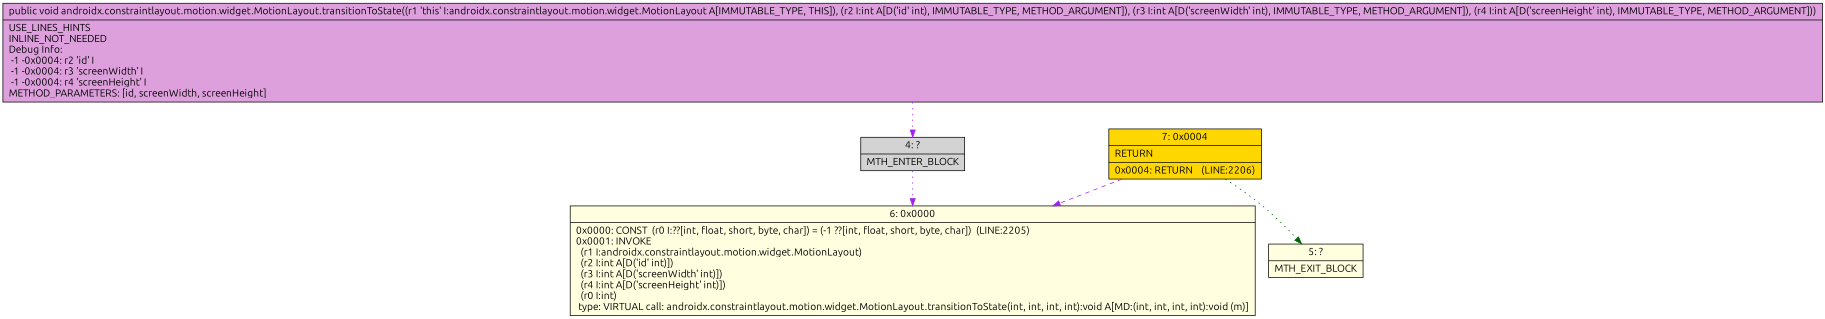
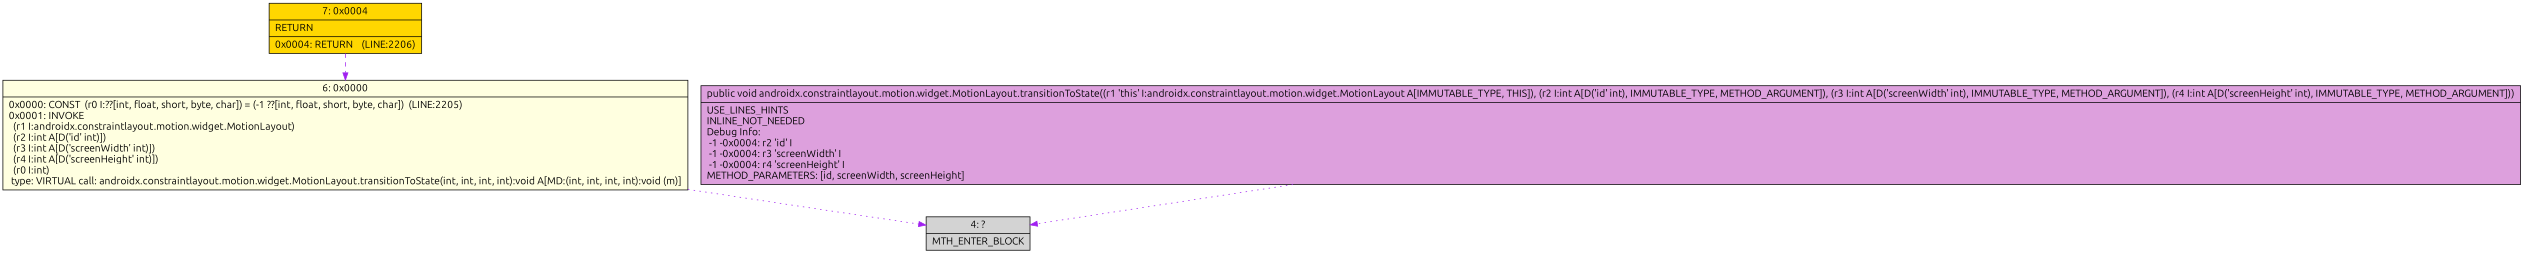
(913, 185) -> (803, 207)
(1316, 261) -> none
